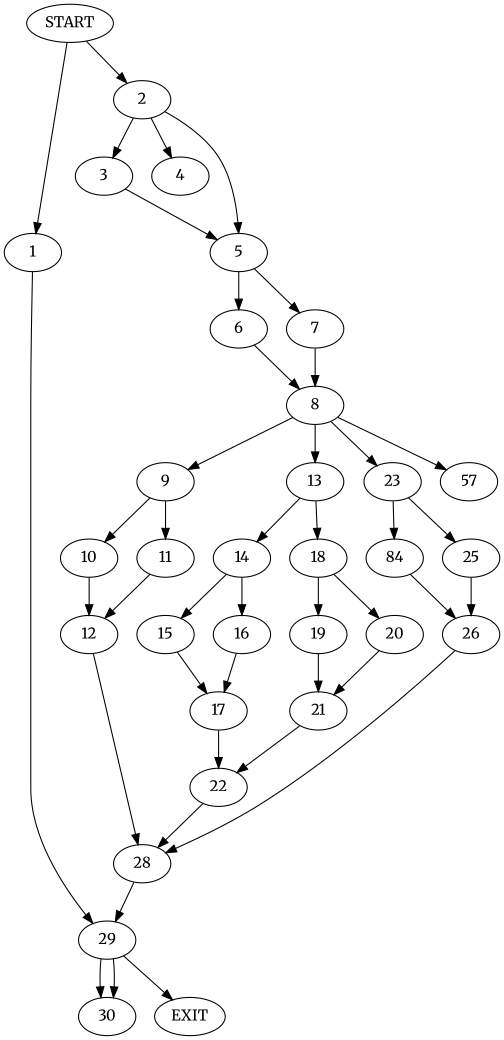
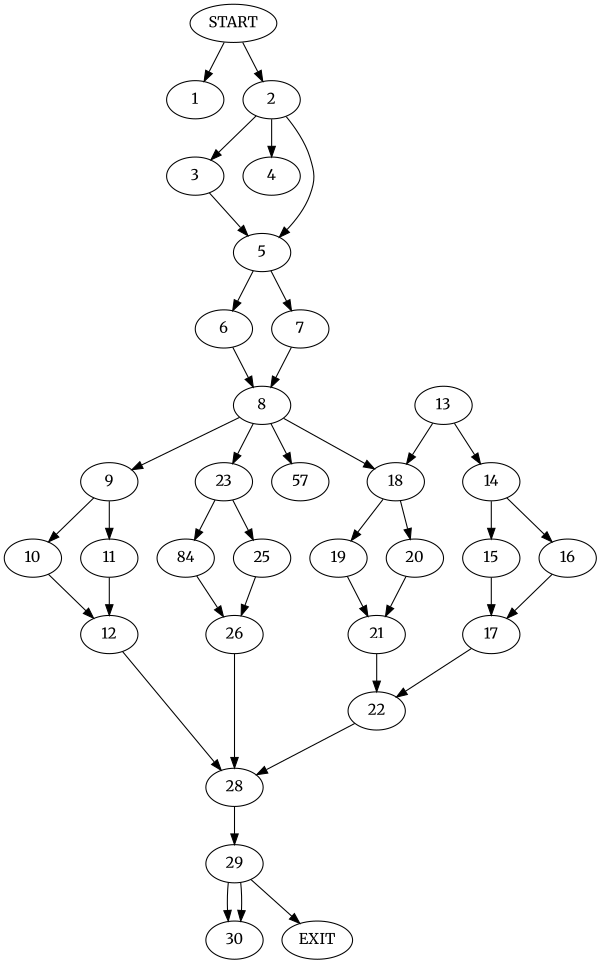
(315, 438) -> (324, 441)
(31, 600) -> none
